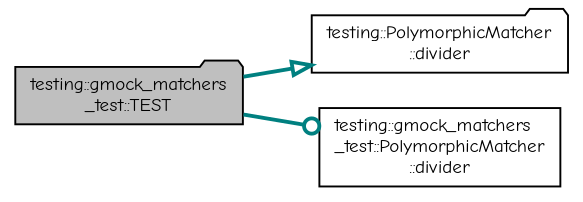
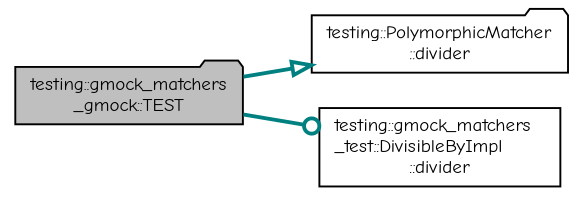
(129, 96) -> (129, 96)
(440, 147) -> (440, 147)
